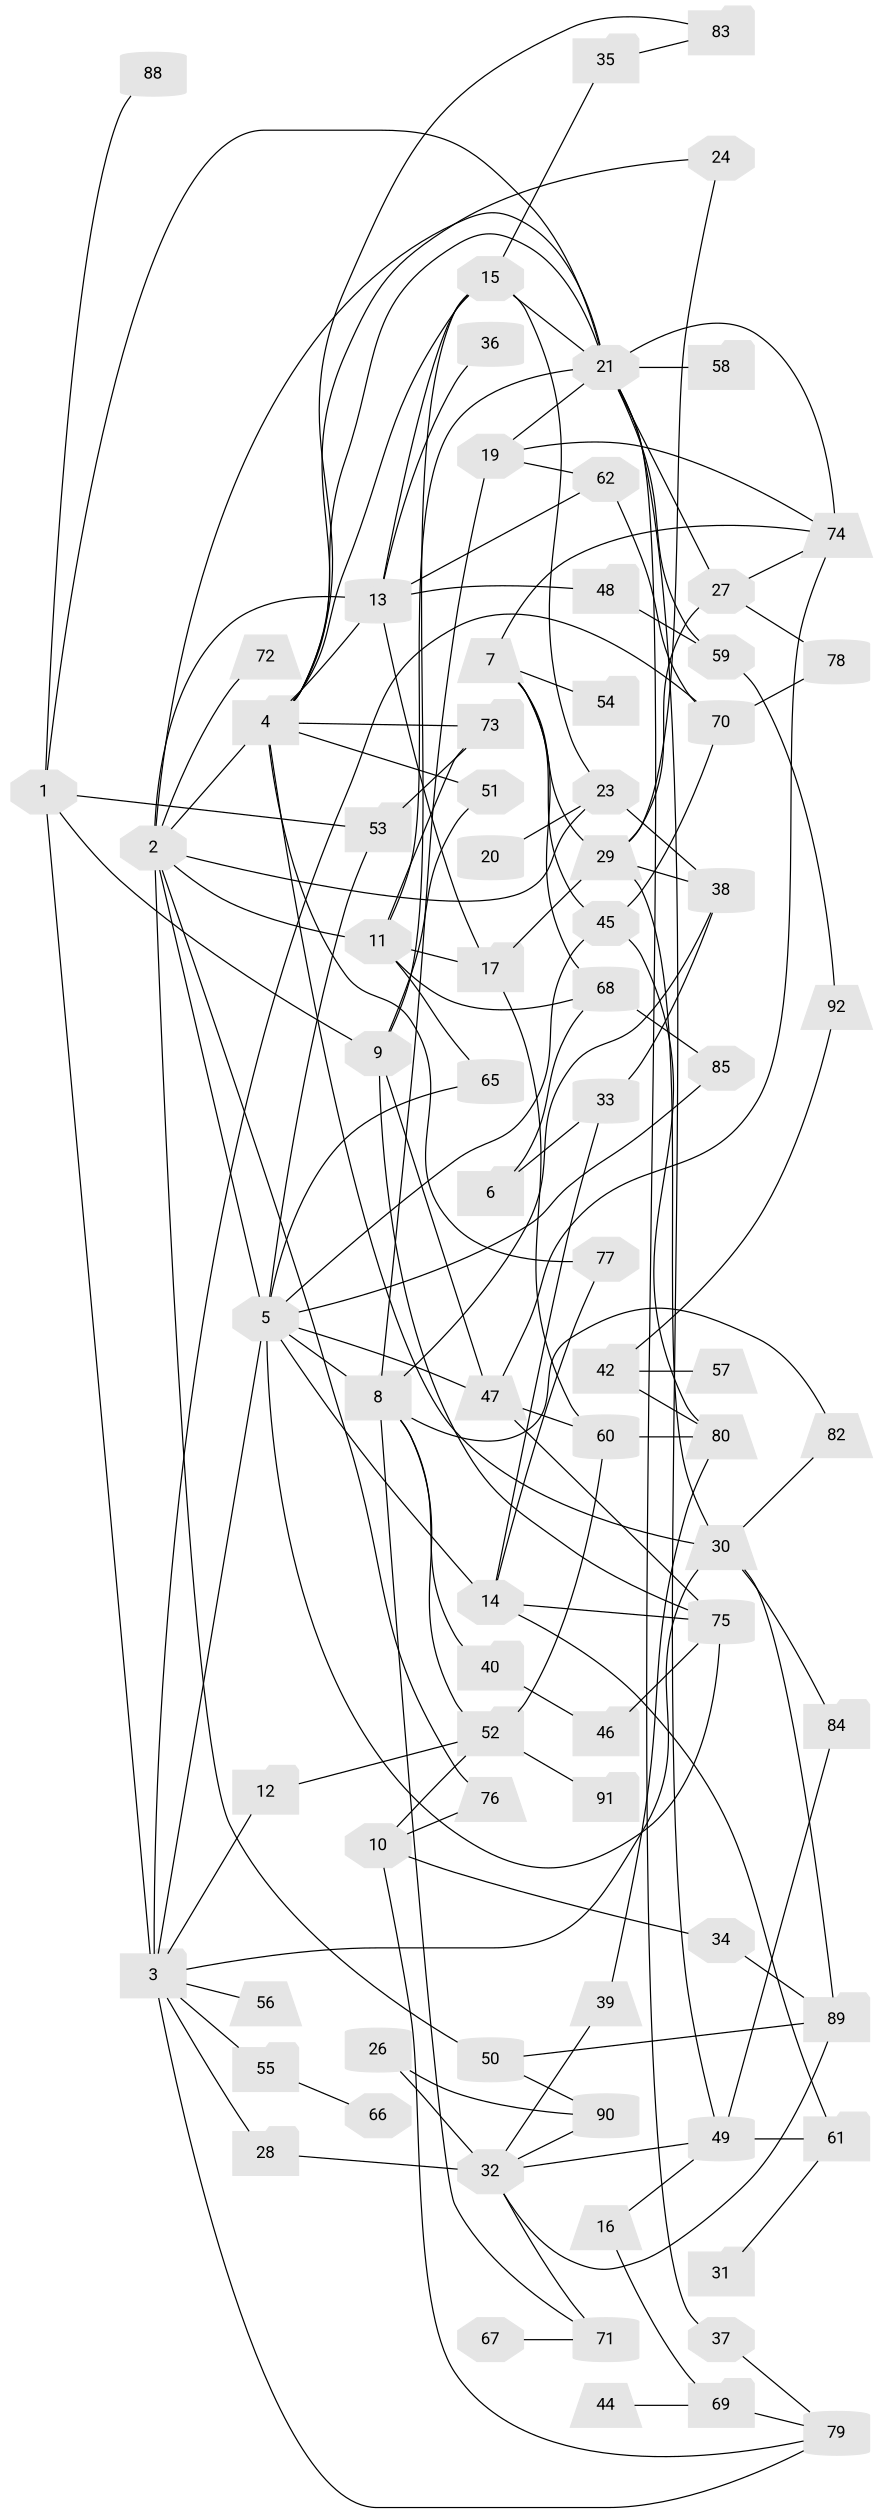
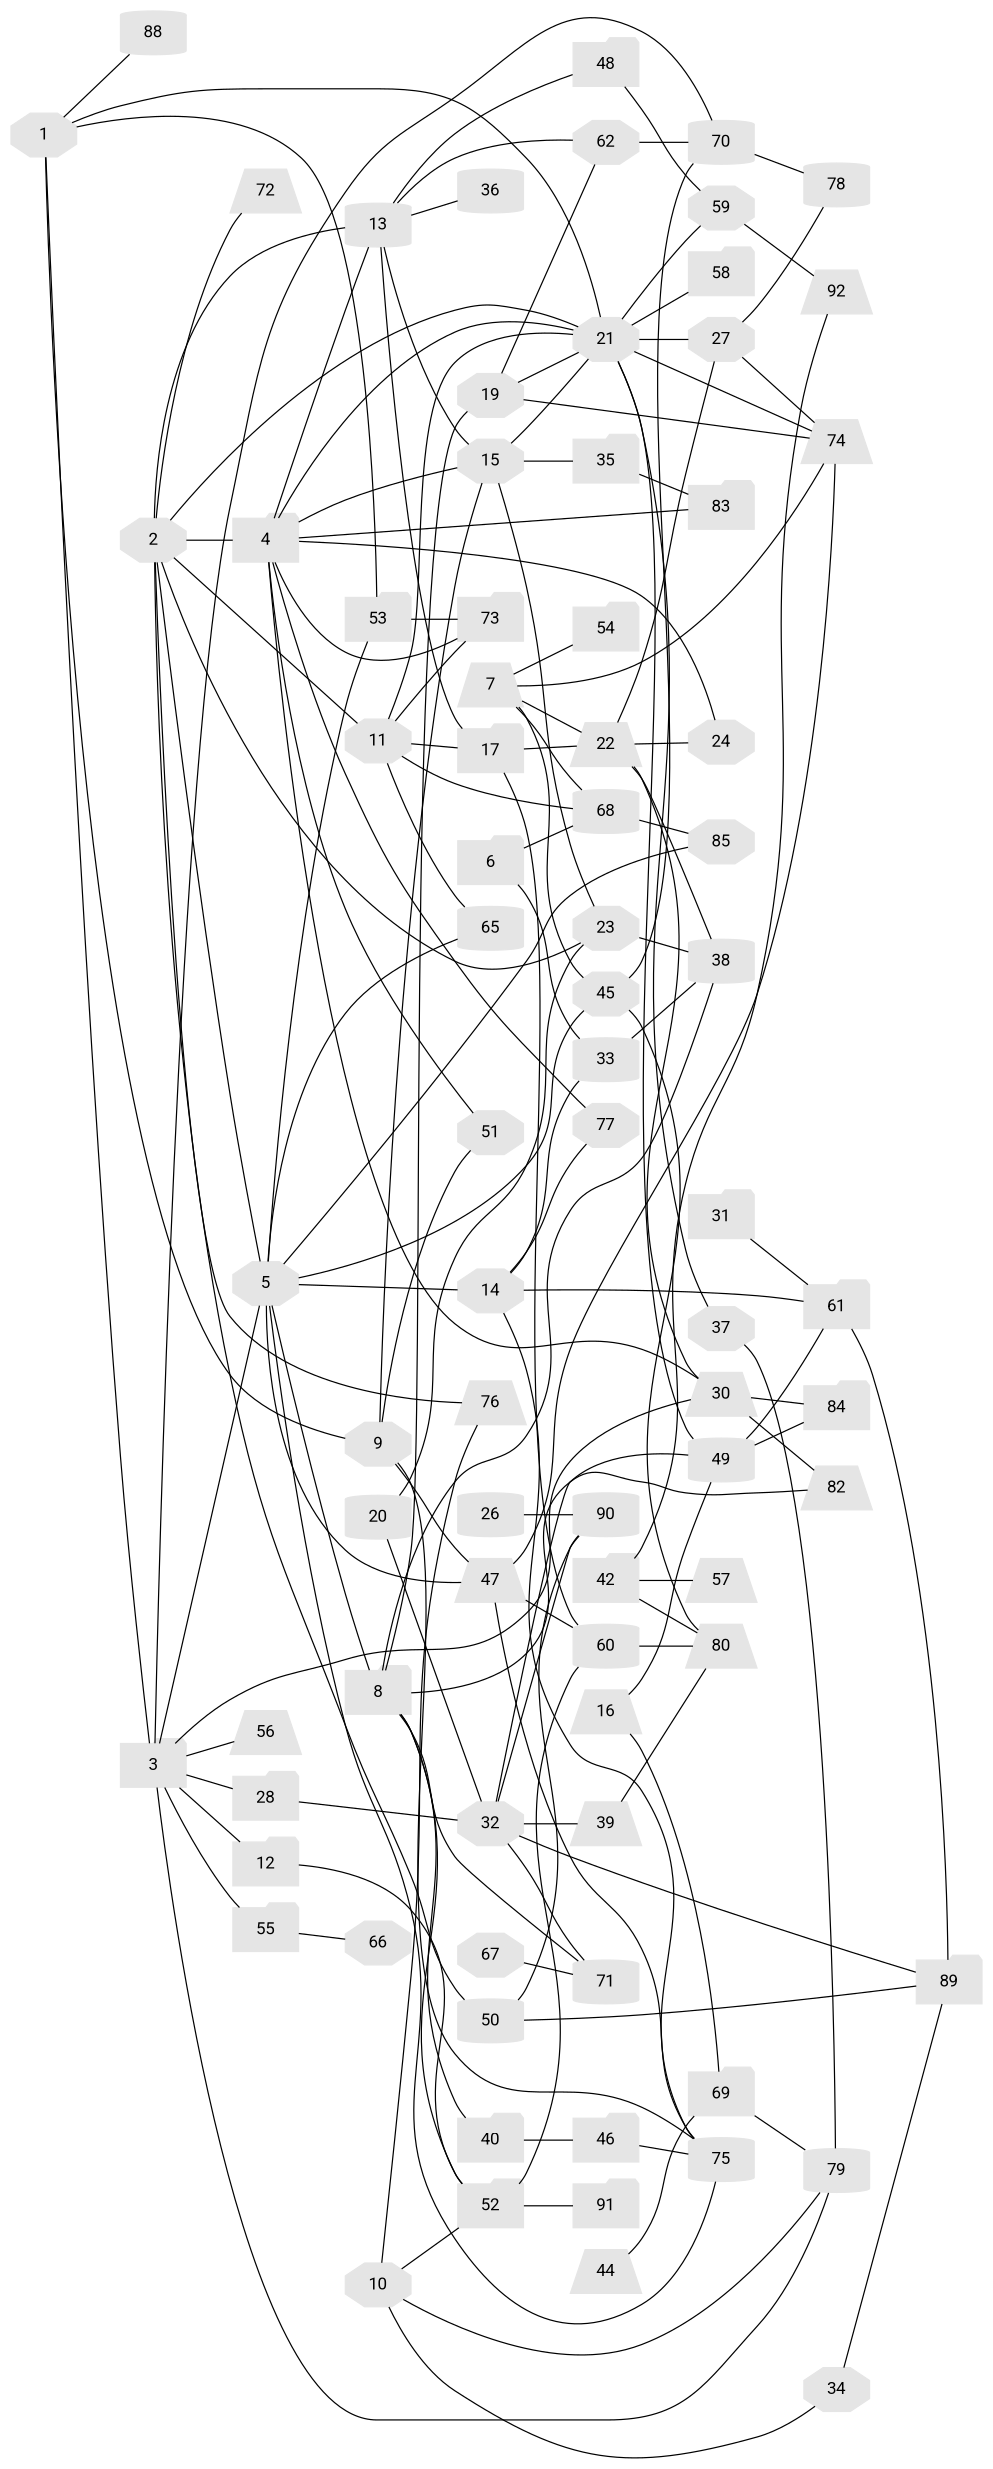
(606, 858) -> (606, 745)
(803, 1780) -> (926, 1640)
(431, 2106) -> (434, 1670)
